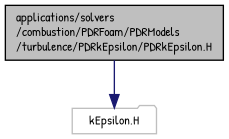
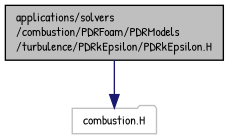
(114, 121) -> (114, 121)
